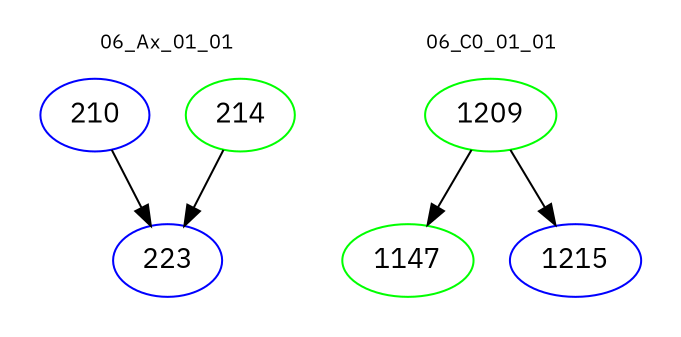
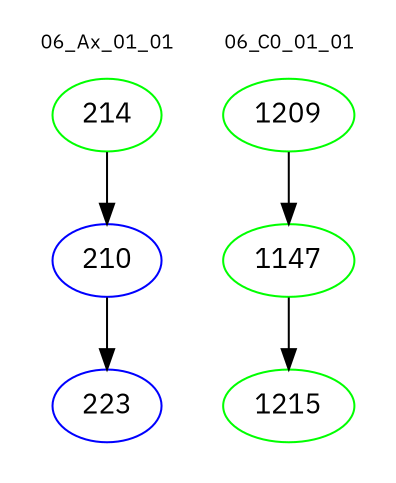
(209, 179) -> (107, 178)
(528, 179) -> (289, 323)
(576, 261) -> (289, 406)
